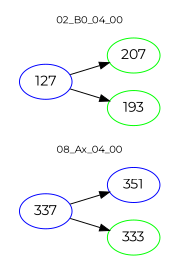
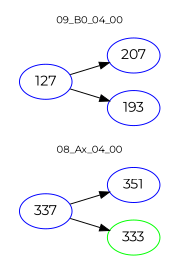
(90, 21) -> (90, 21)
(134, 55) -> (134, 55)
(134, 108) -> (134, 108)
